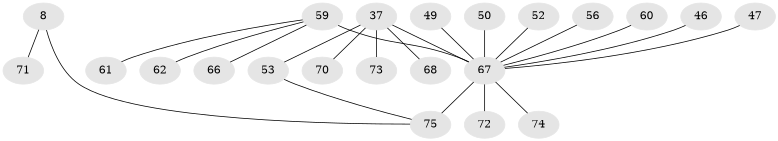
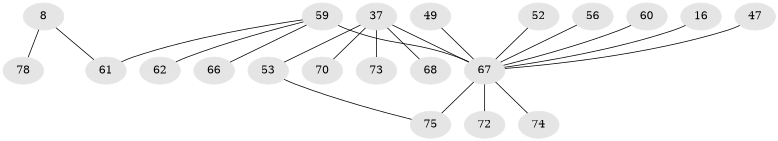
(485, 17) -> none
(701, 17) -> (701, 17)
(23, 71) -> (23, 71)
(210, 115) -> (75, 44)
